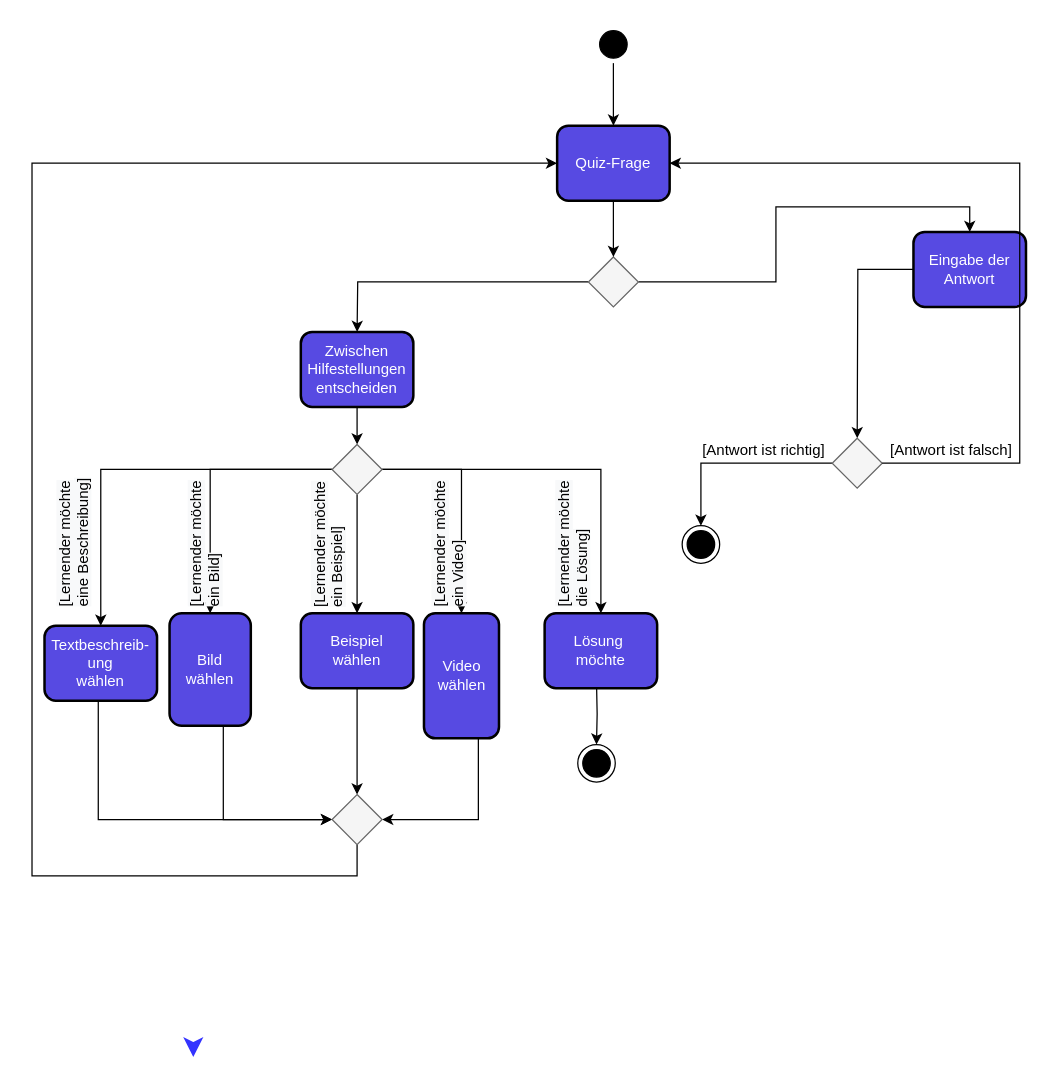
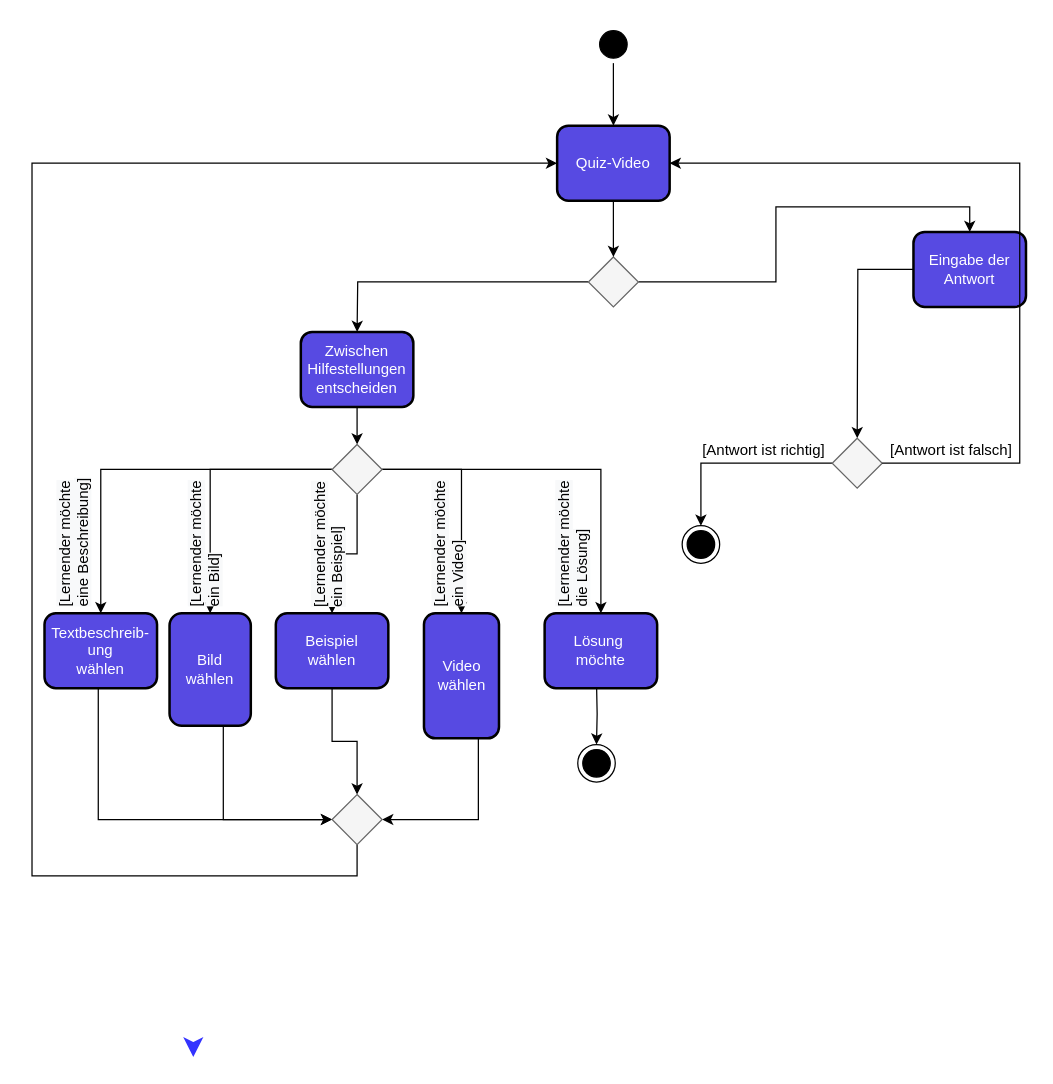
(613, 163) -> (613, 163)
(357, 651) -> (332, 651)
(101, 663) -> (101, 651)
